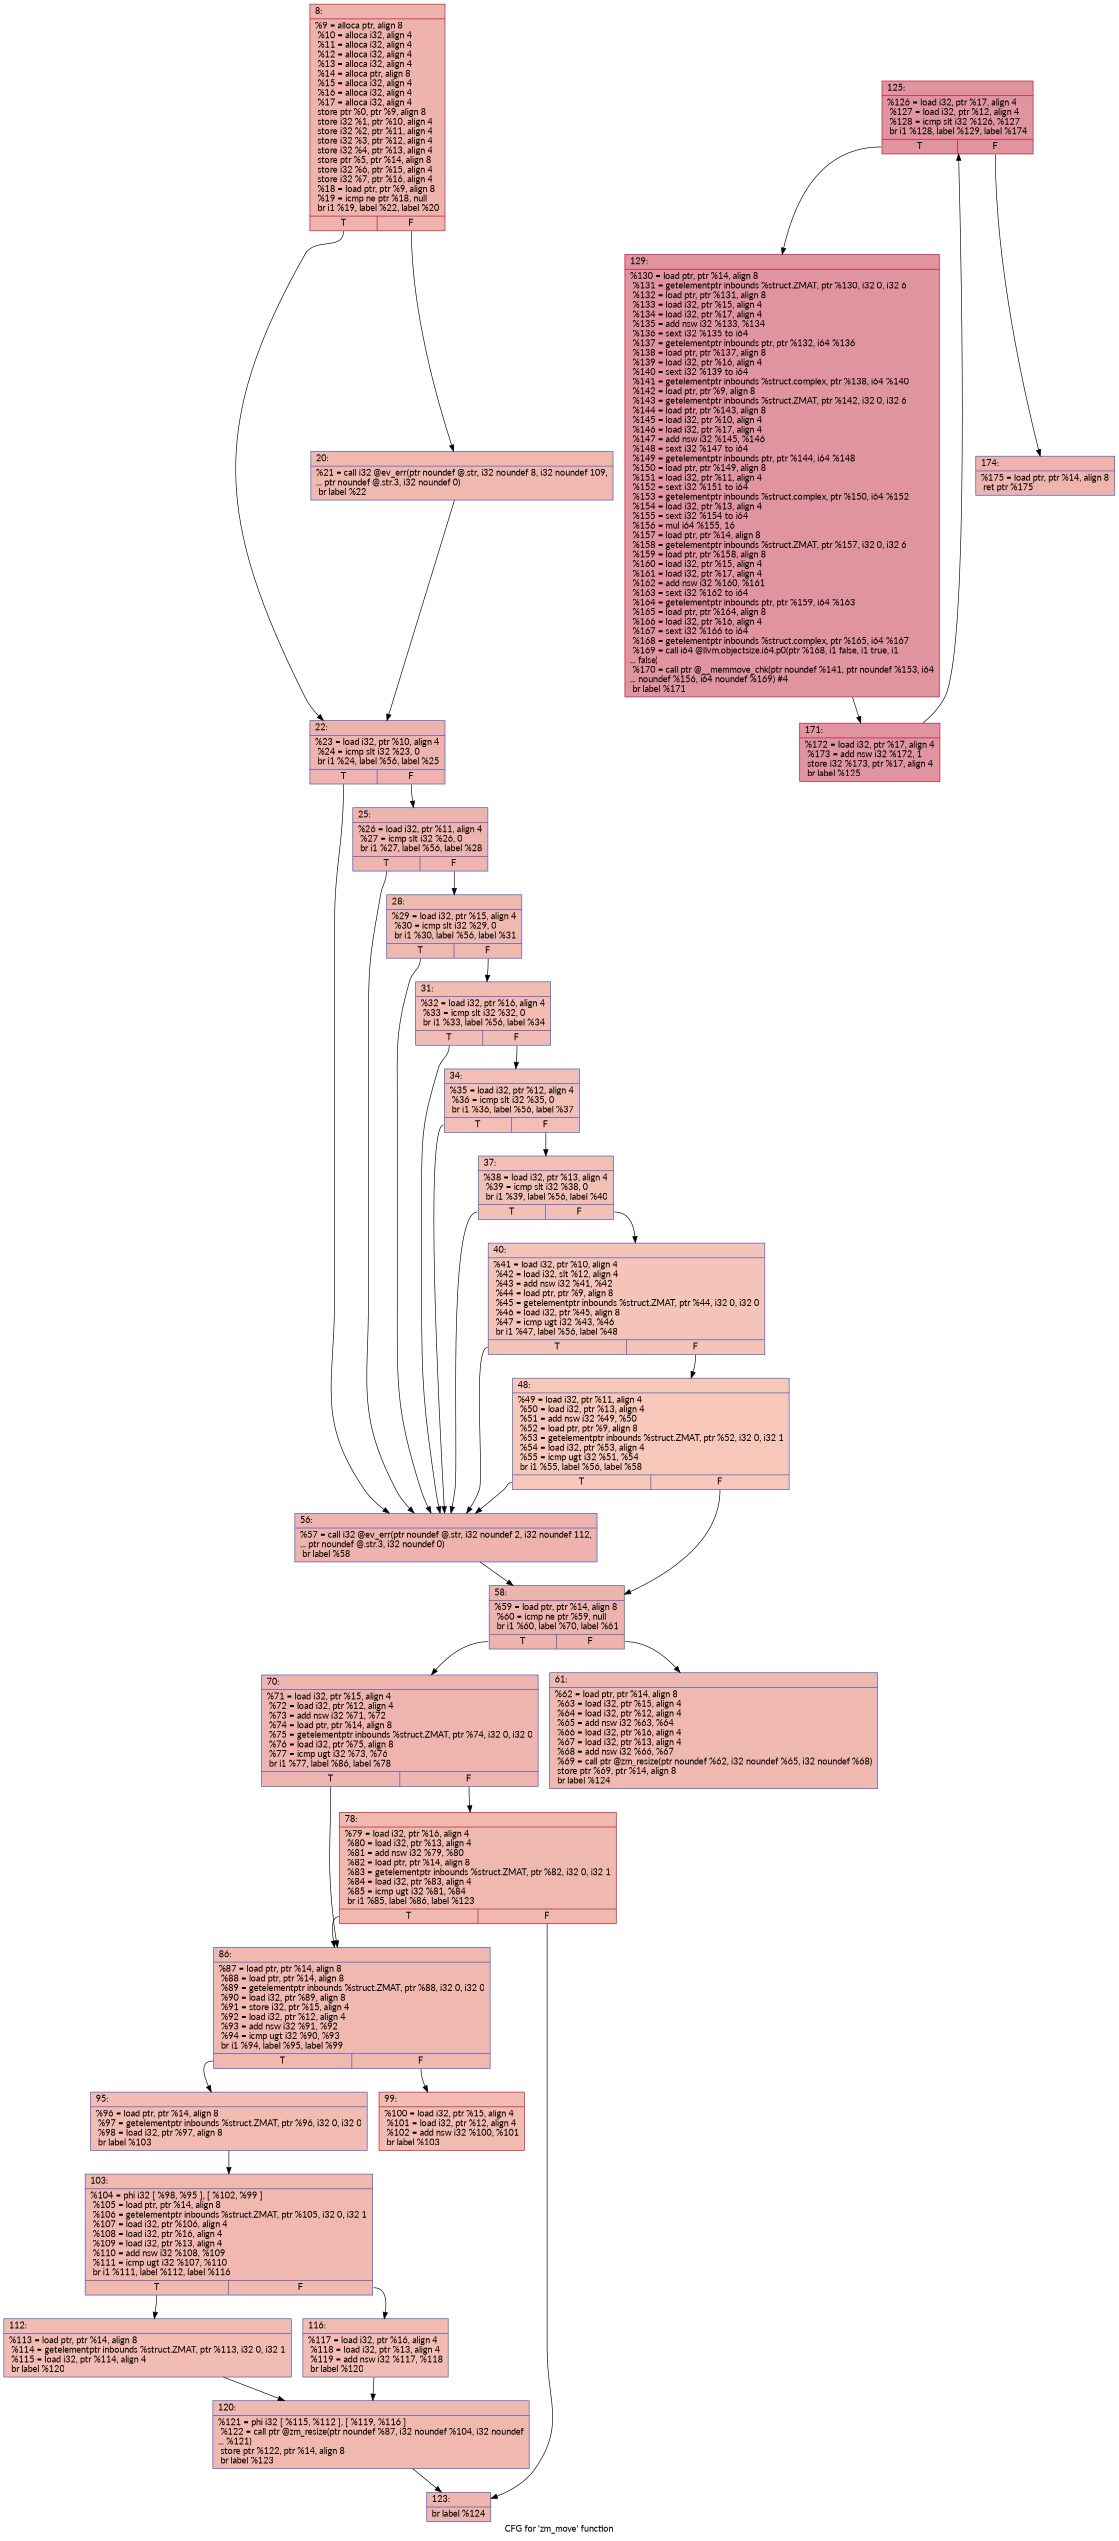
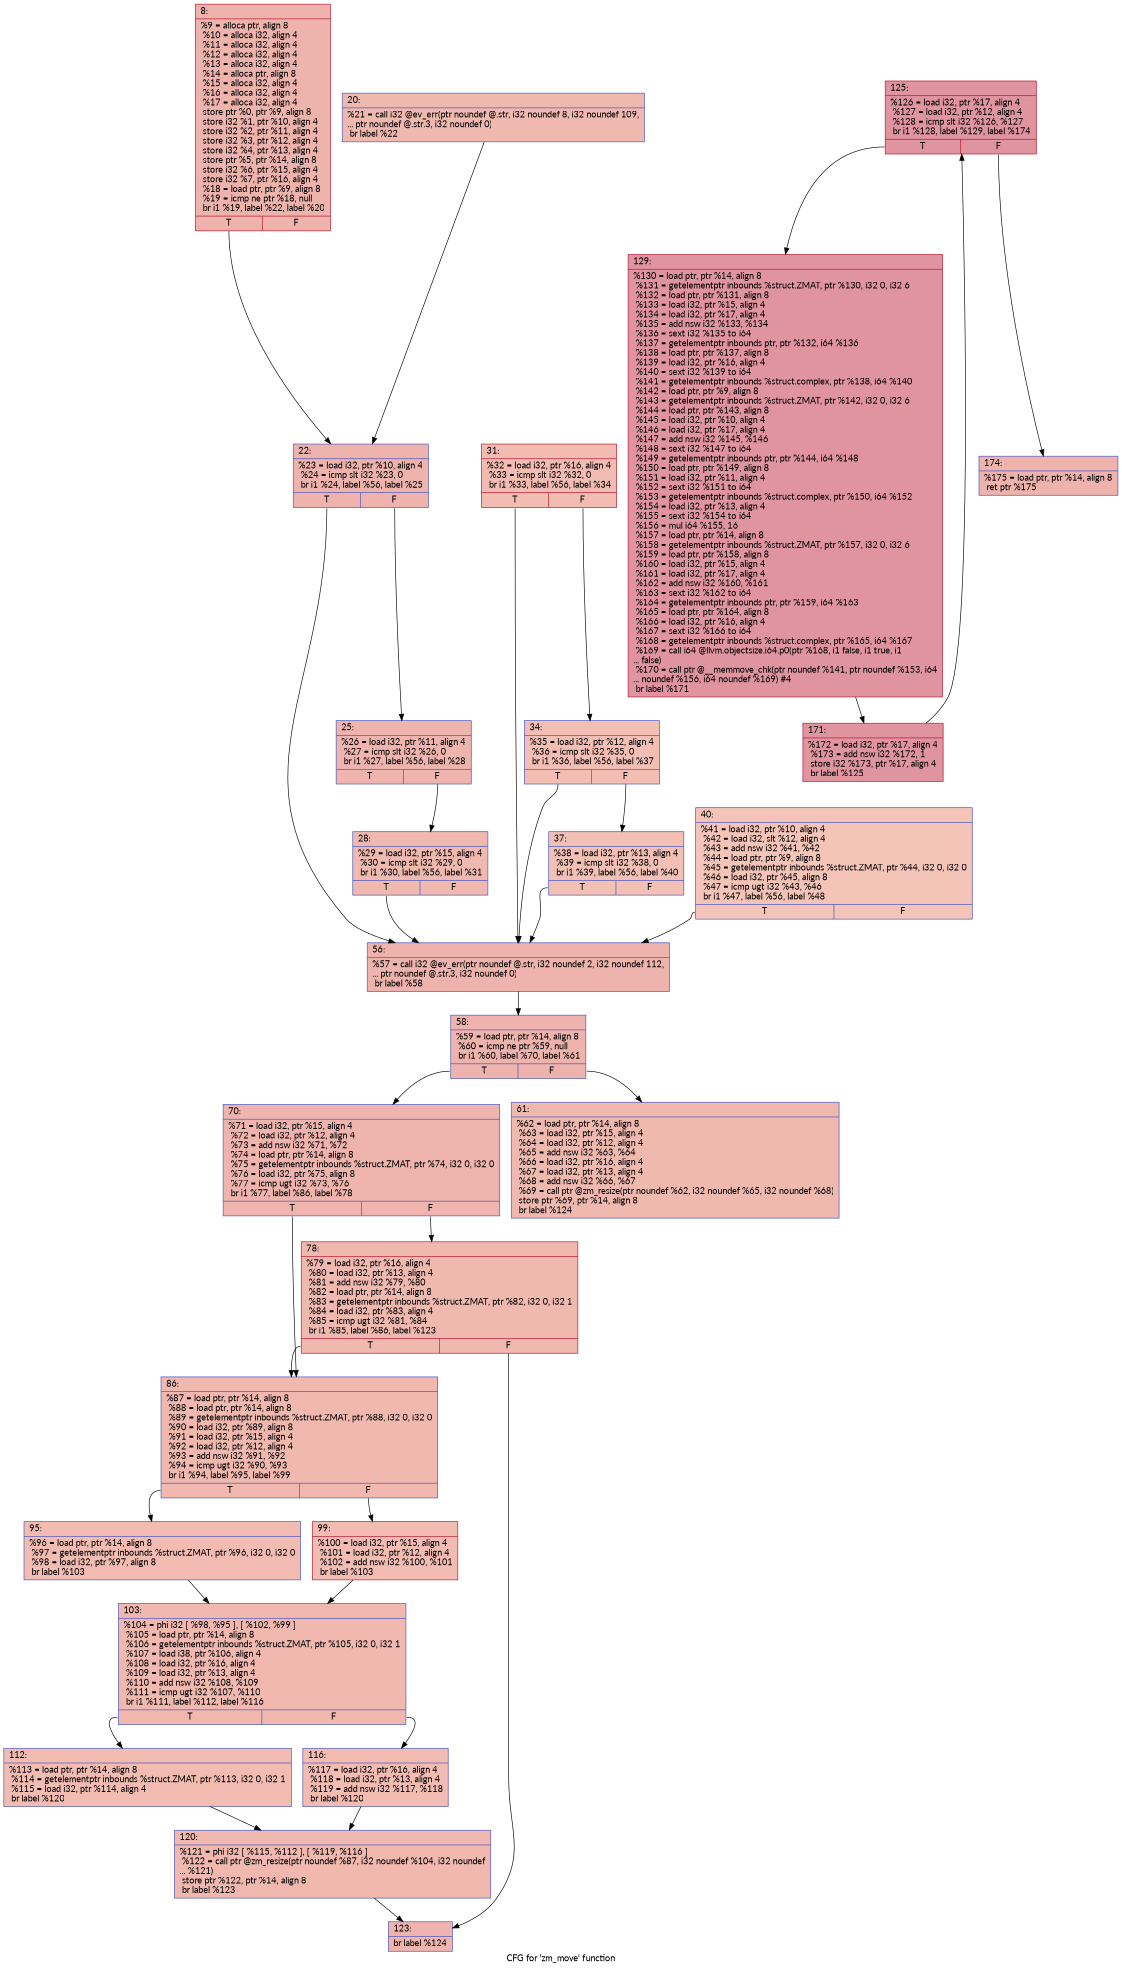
(424, 340) -> none
(488, 967) -> none
(483, 1014) -> (549, 476)
(368, 1194) -> none
(630, 1220) -> none
(651, 1434) -> none
none -> (343, 1590)
(284, 2008) -> (230, 1437)
(159, 2225) -> (192, 1654)
